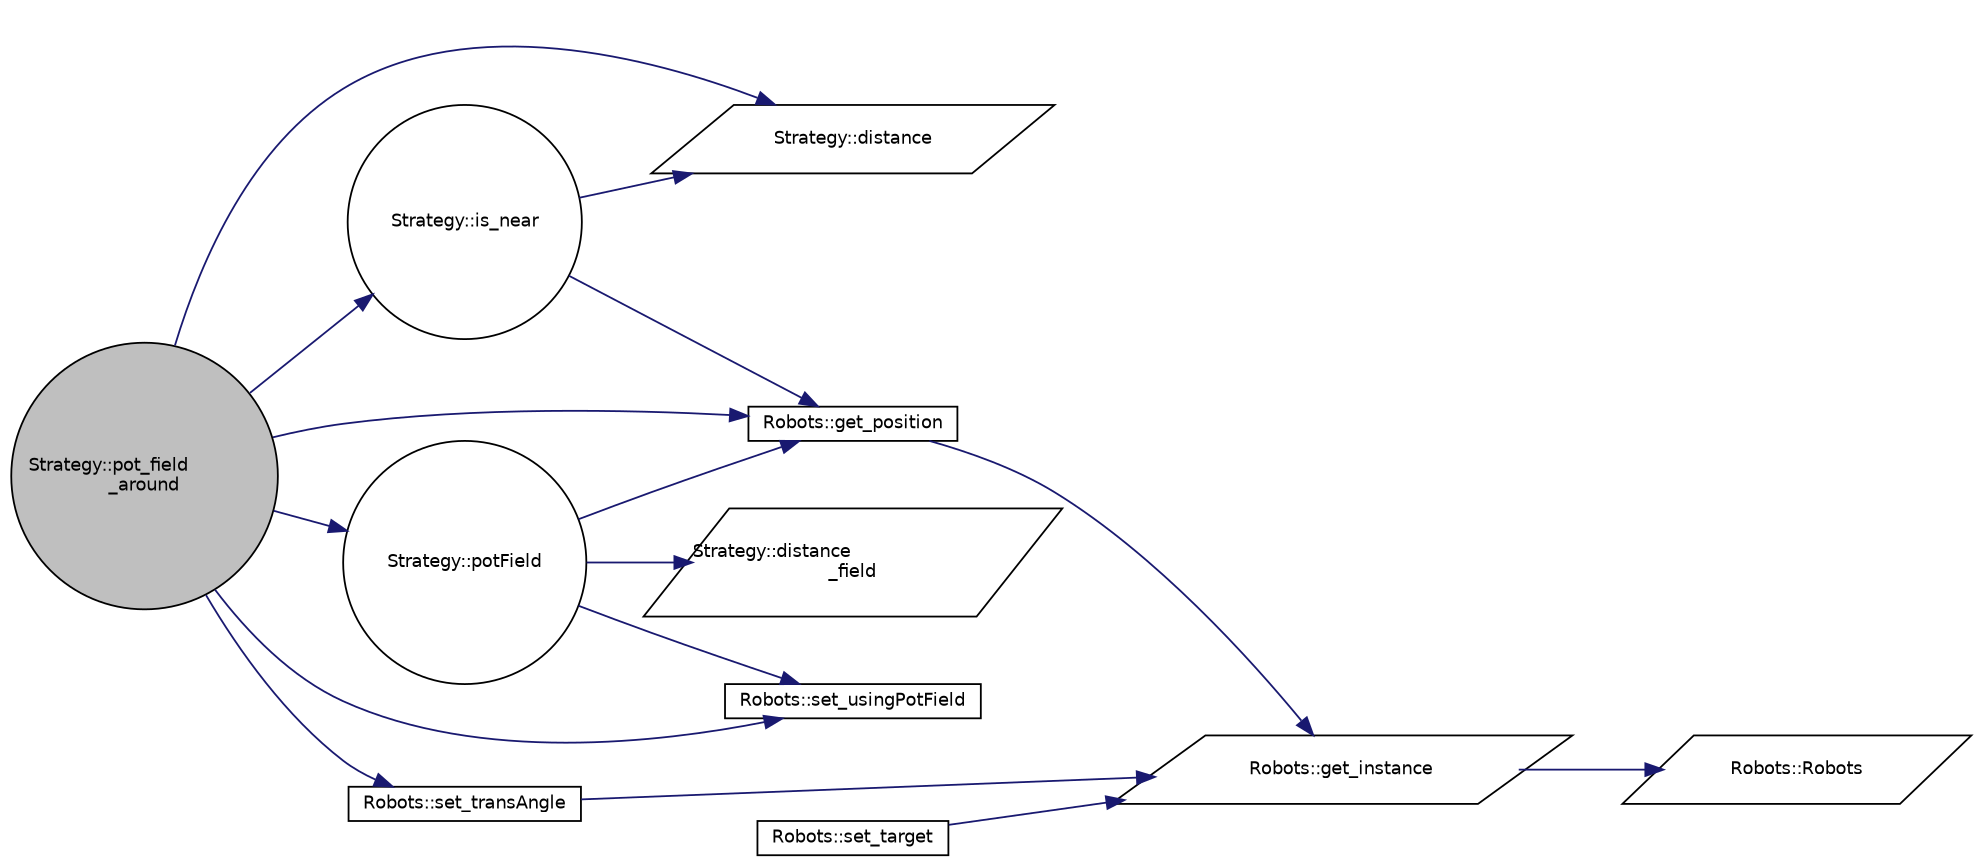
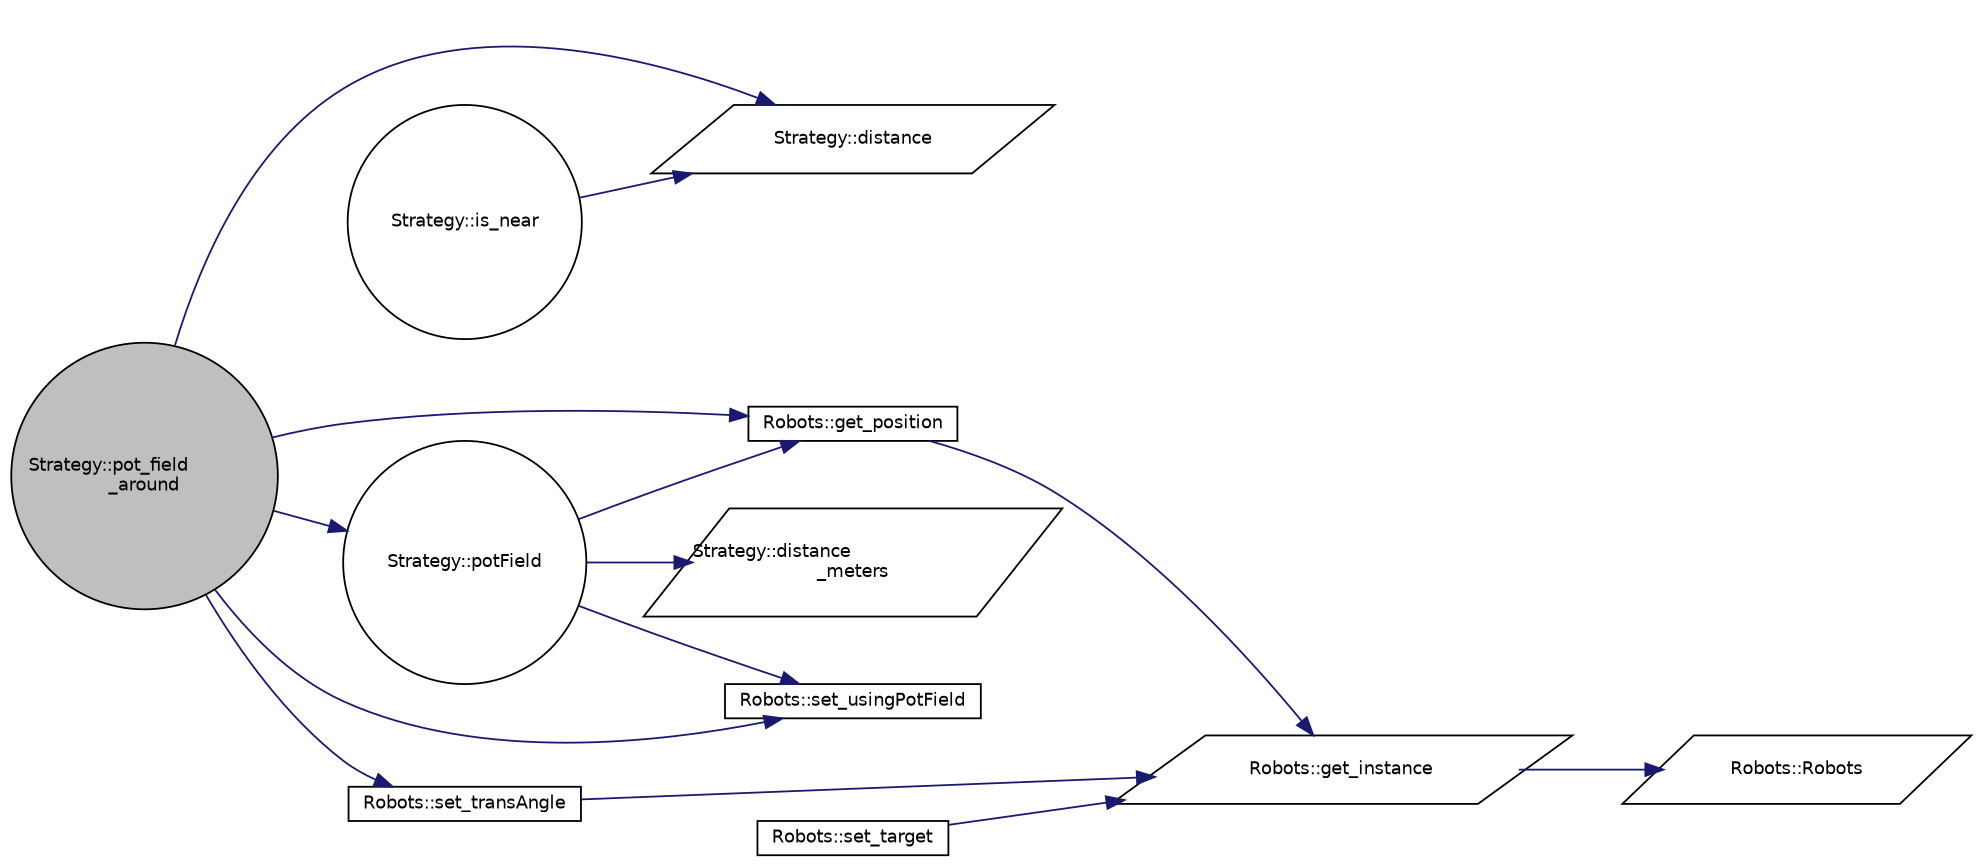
(686, 337) -> none
(304, 349) -> none
(853, 563) -> (853, 563)
